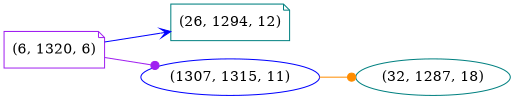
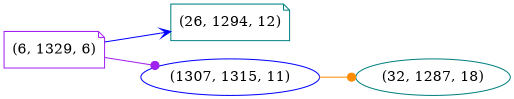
(54, 50) -> (54, 50)
